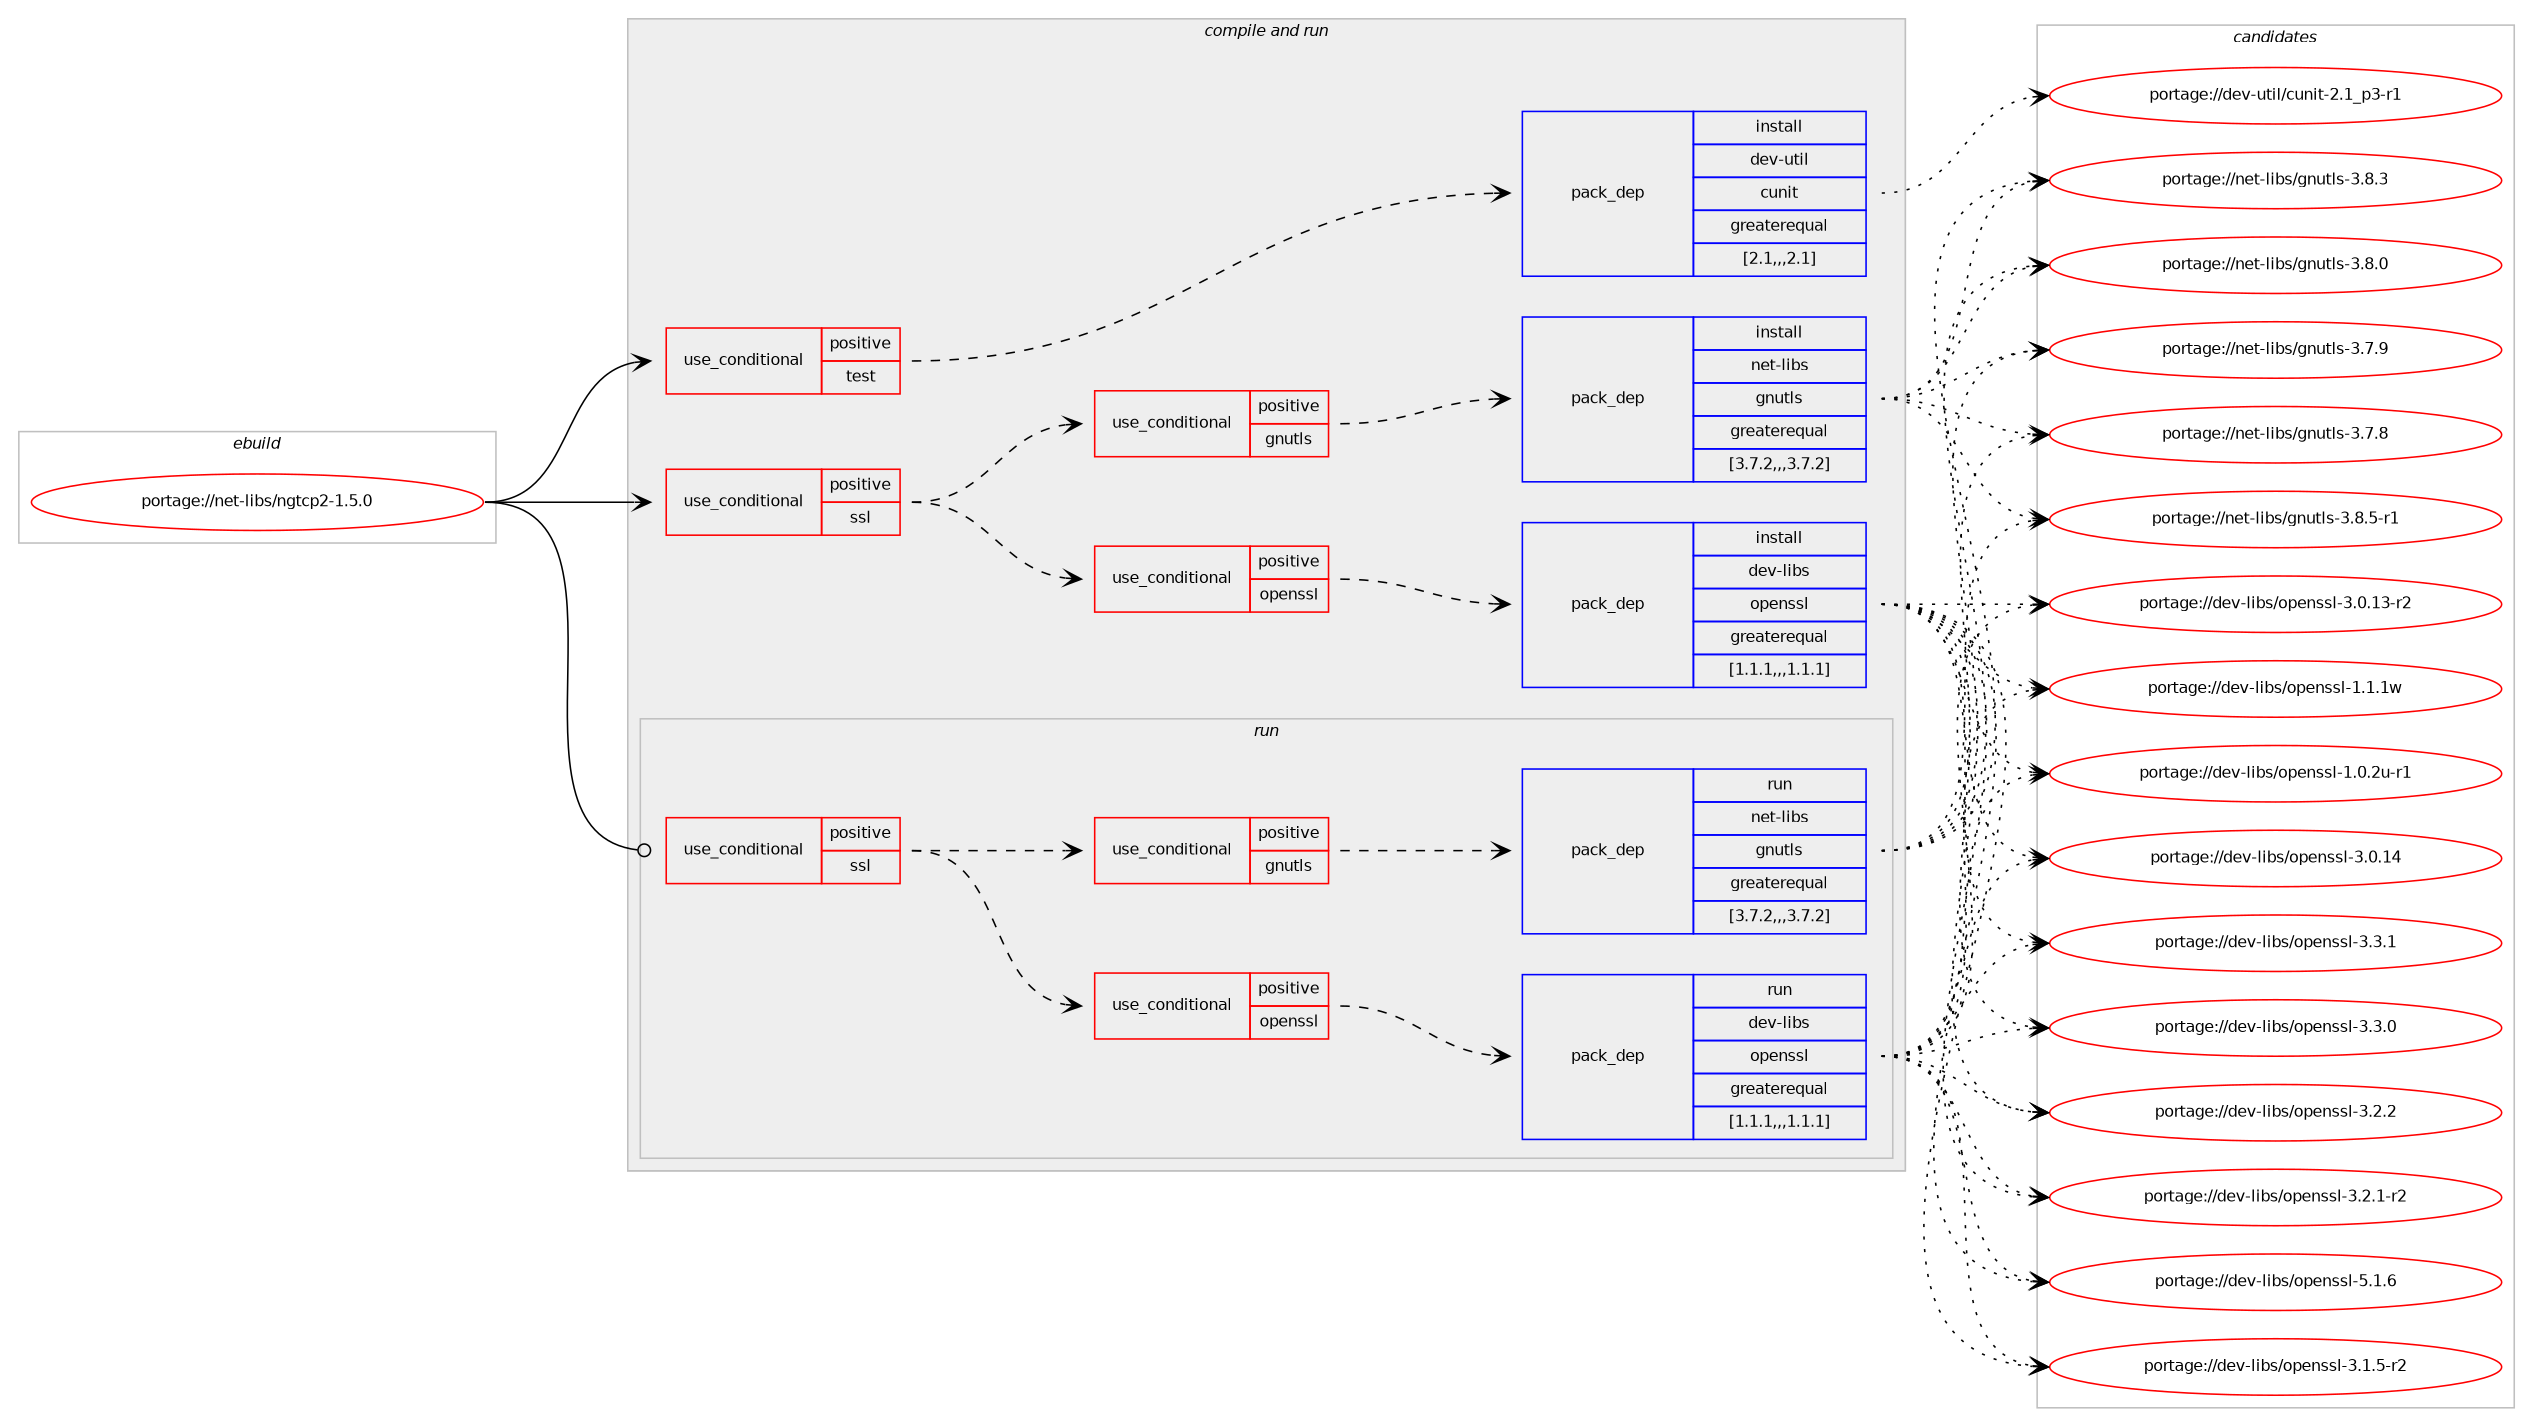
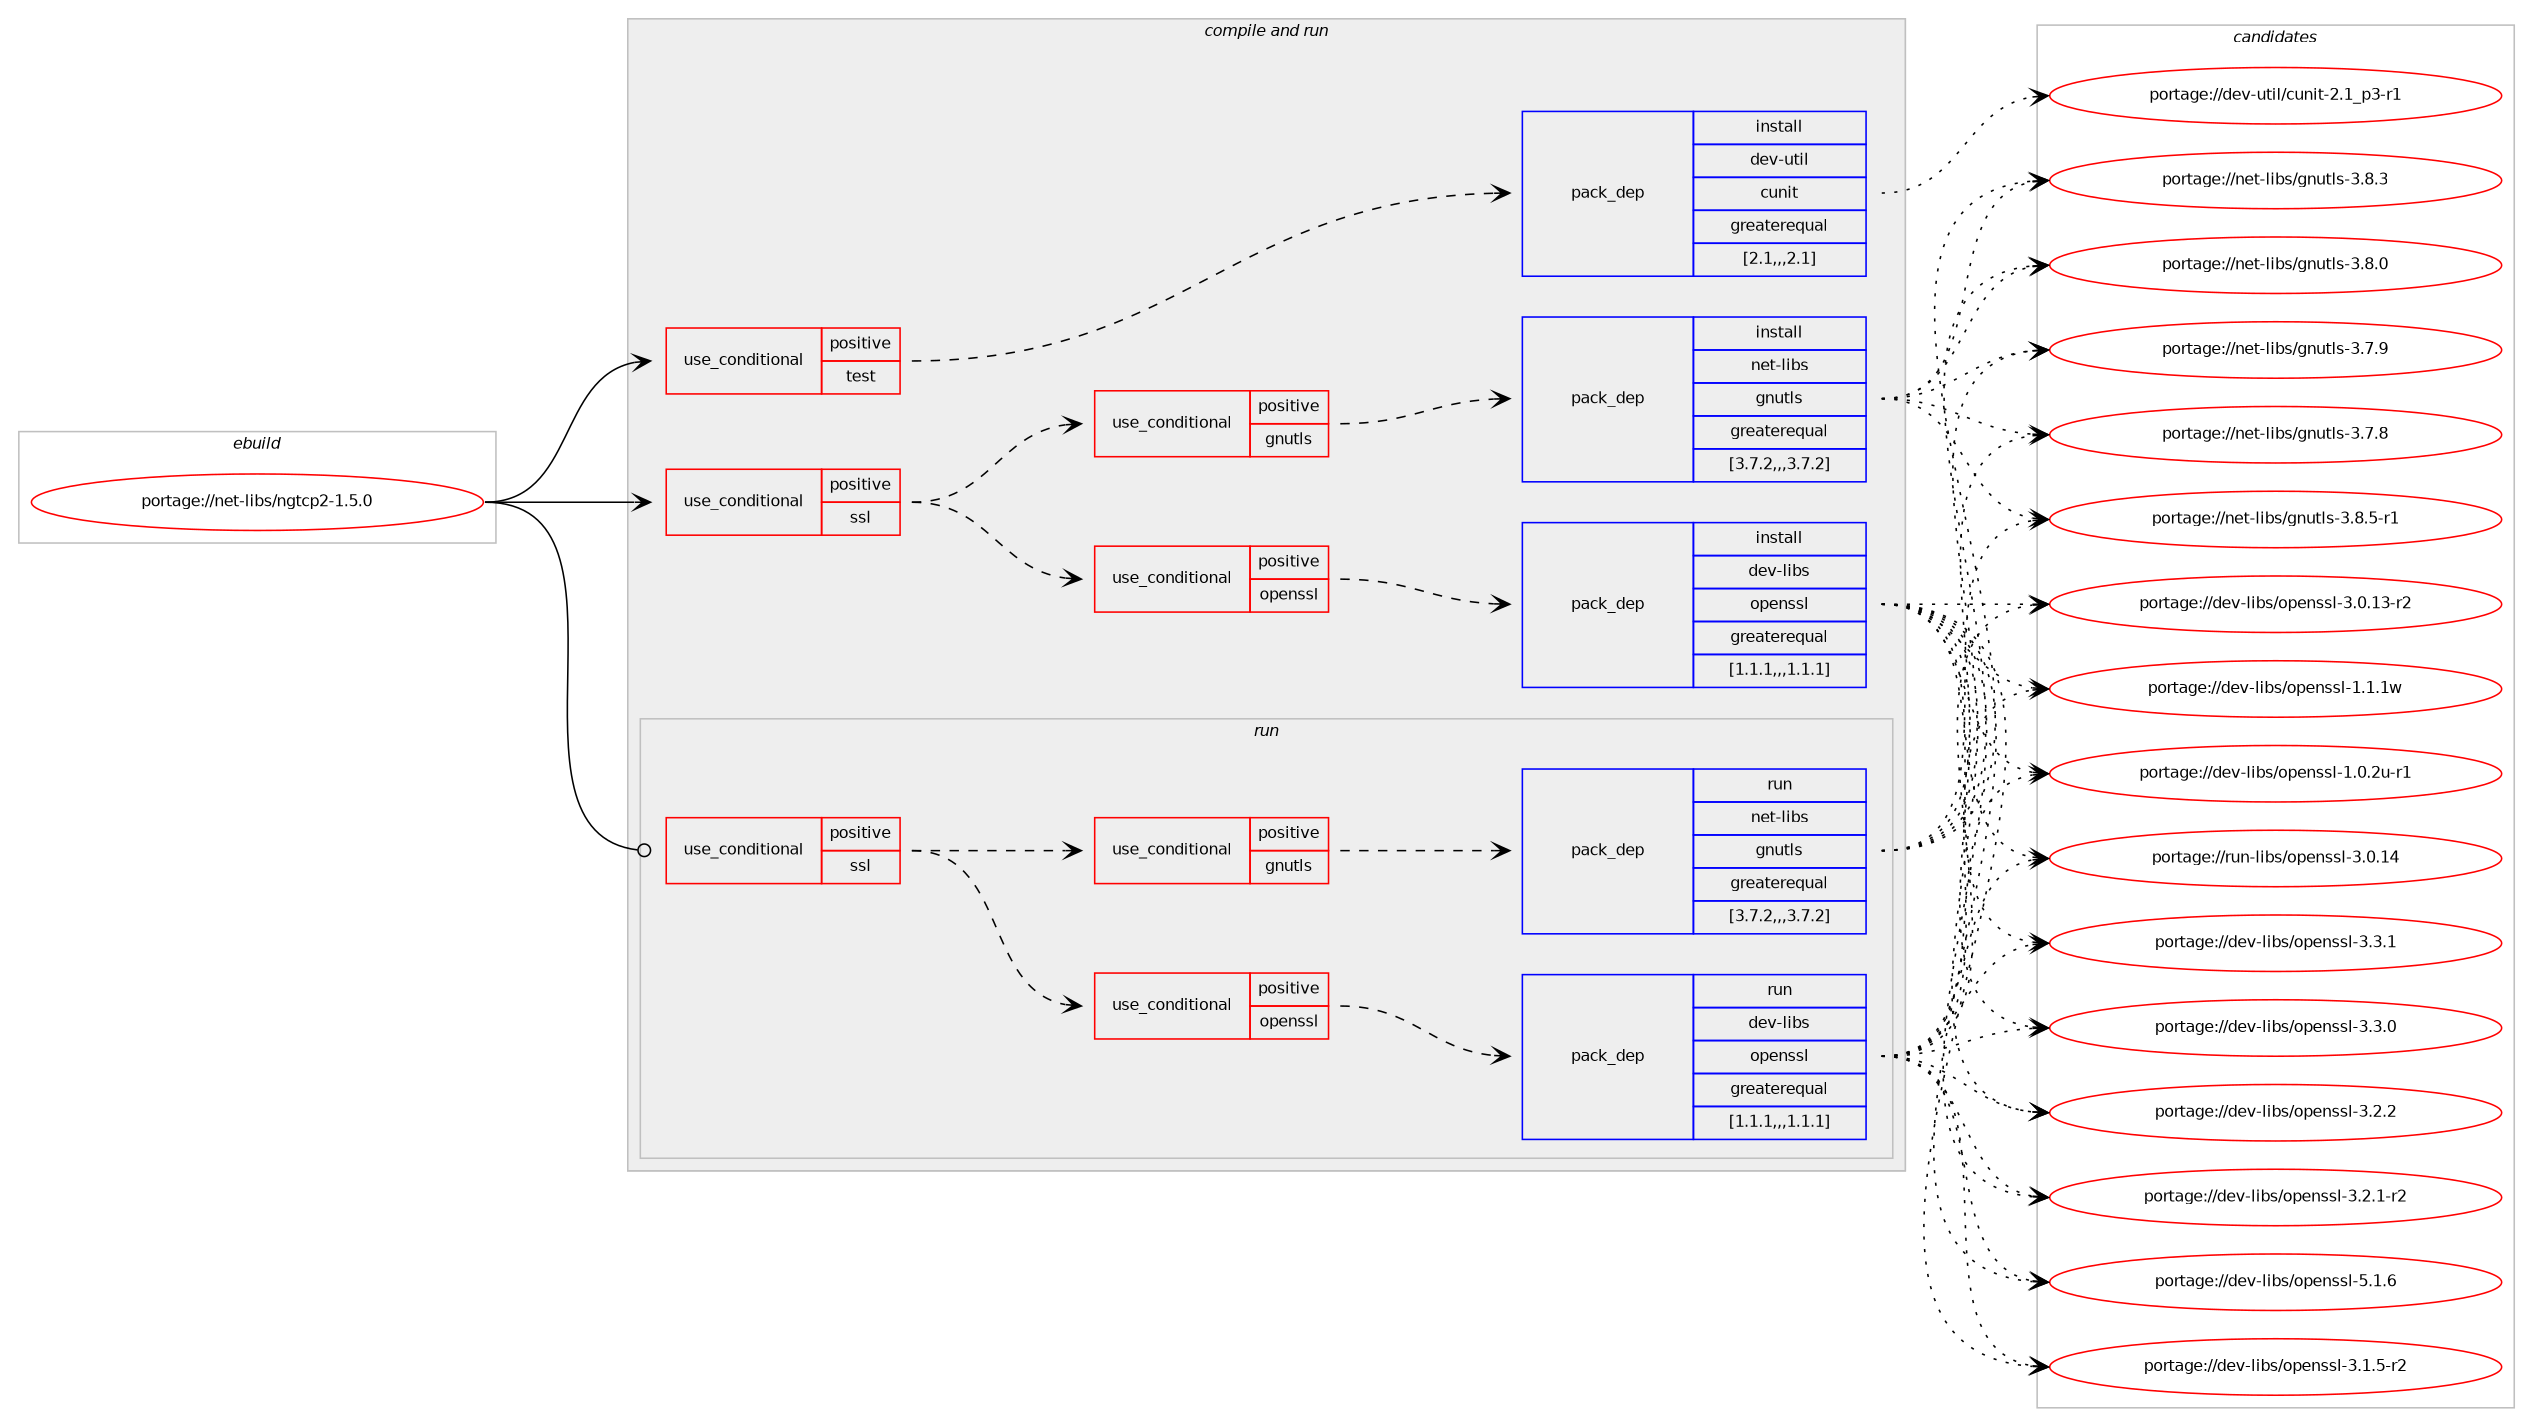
(2276, 858) -> (2276, 858)
